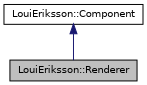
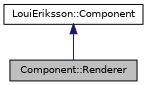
(73, 71) -> (73, 71)
